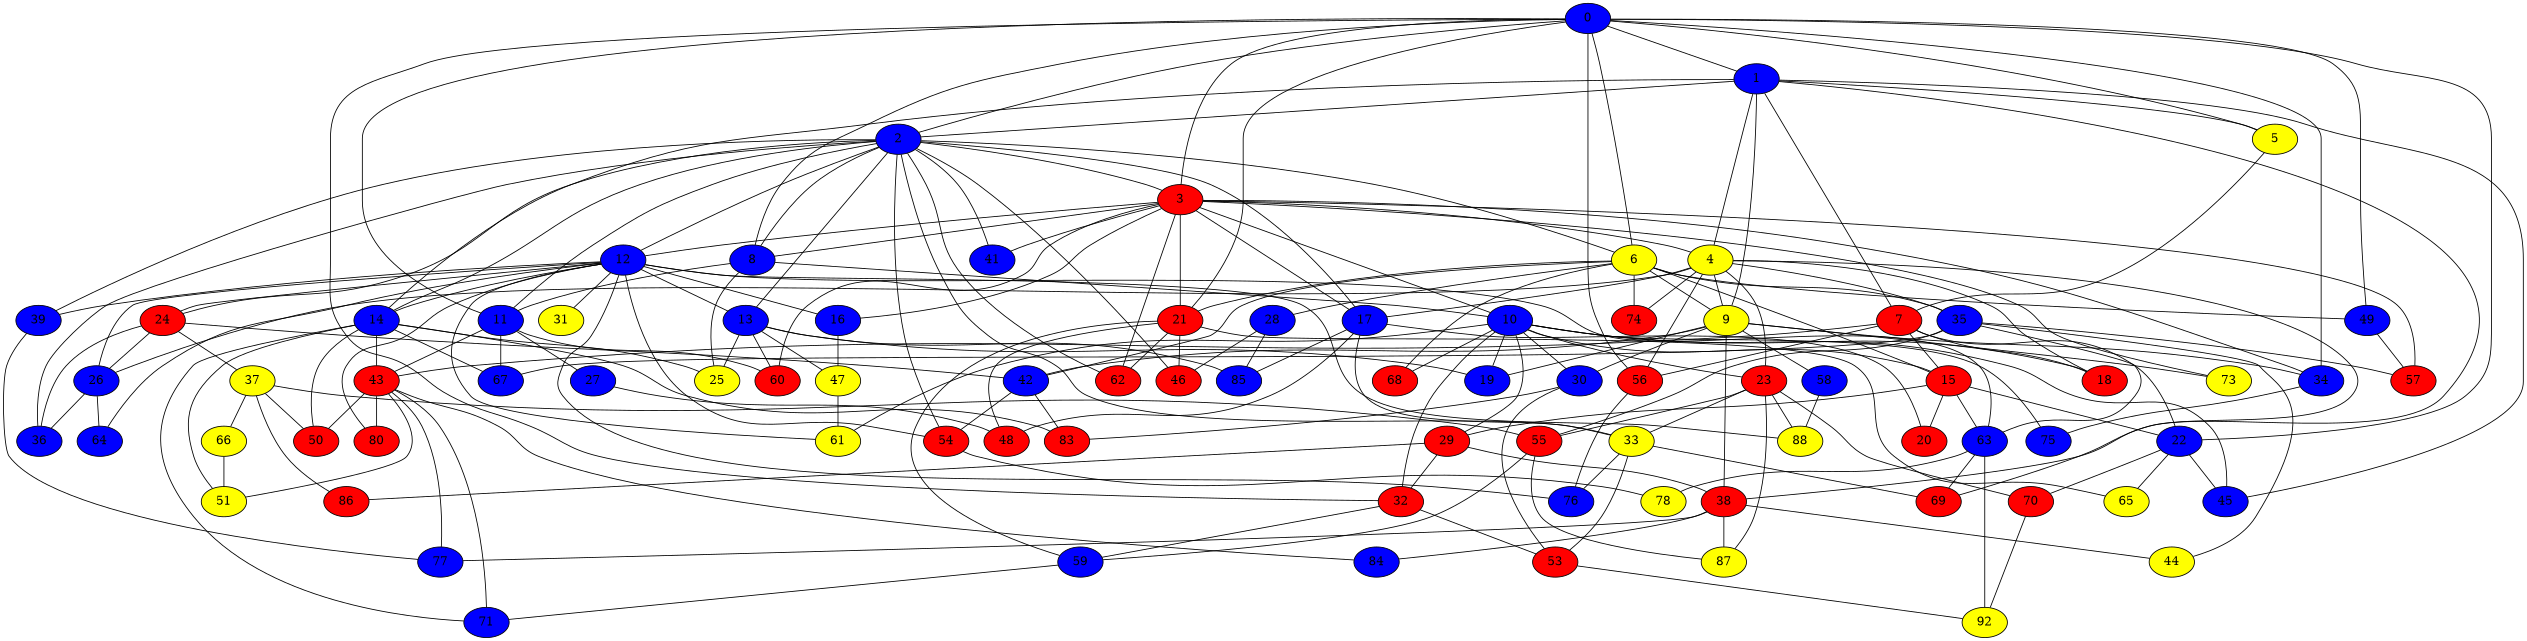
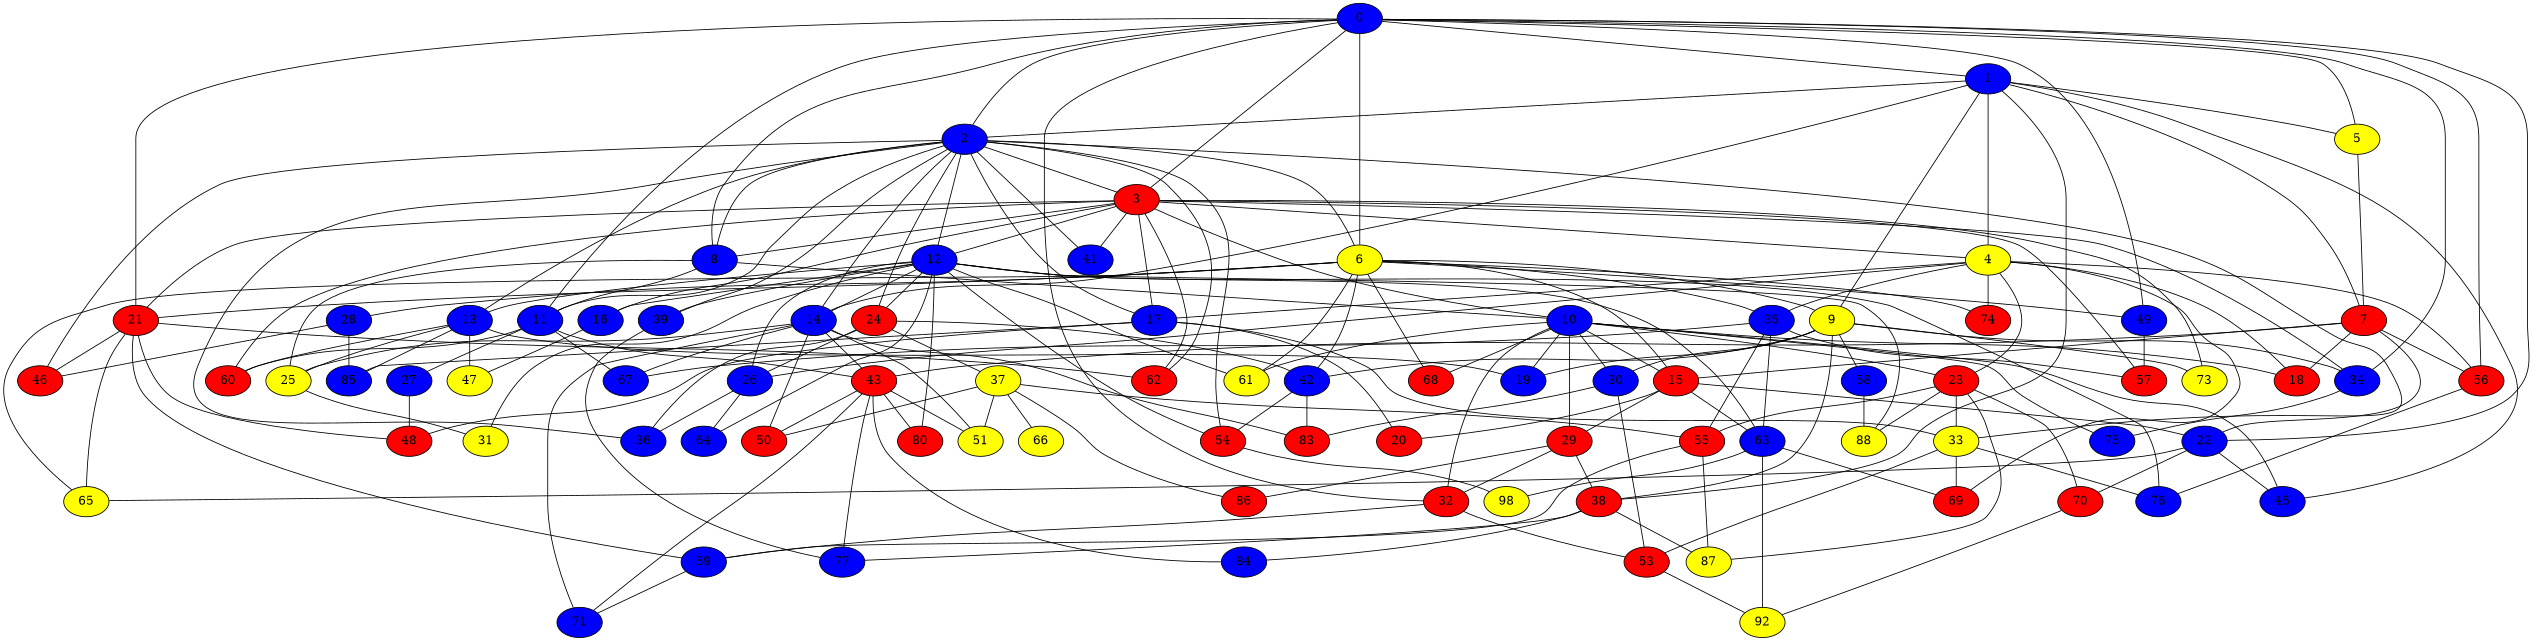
none -> (588, 280)
(1720, 298) -> none
(838, 411) -> (1312, 331)
none -> (385, 414)
(224, 472) -> (989, 411)
(1663, 502) -> (1507, 502)
(2172, 562) -> none
